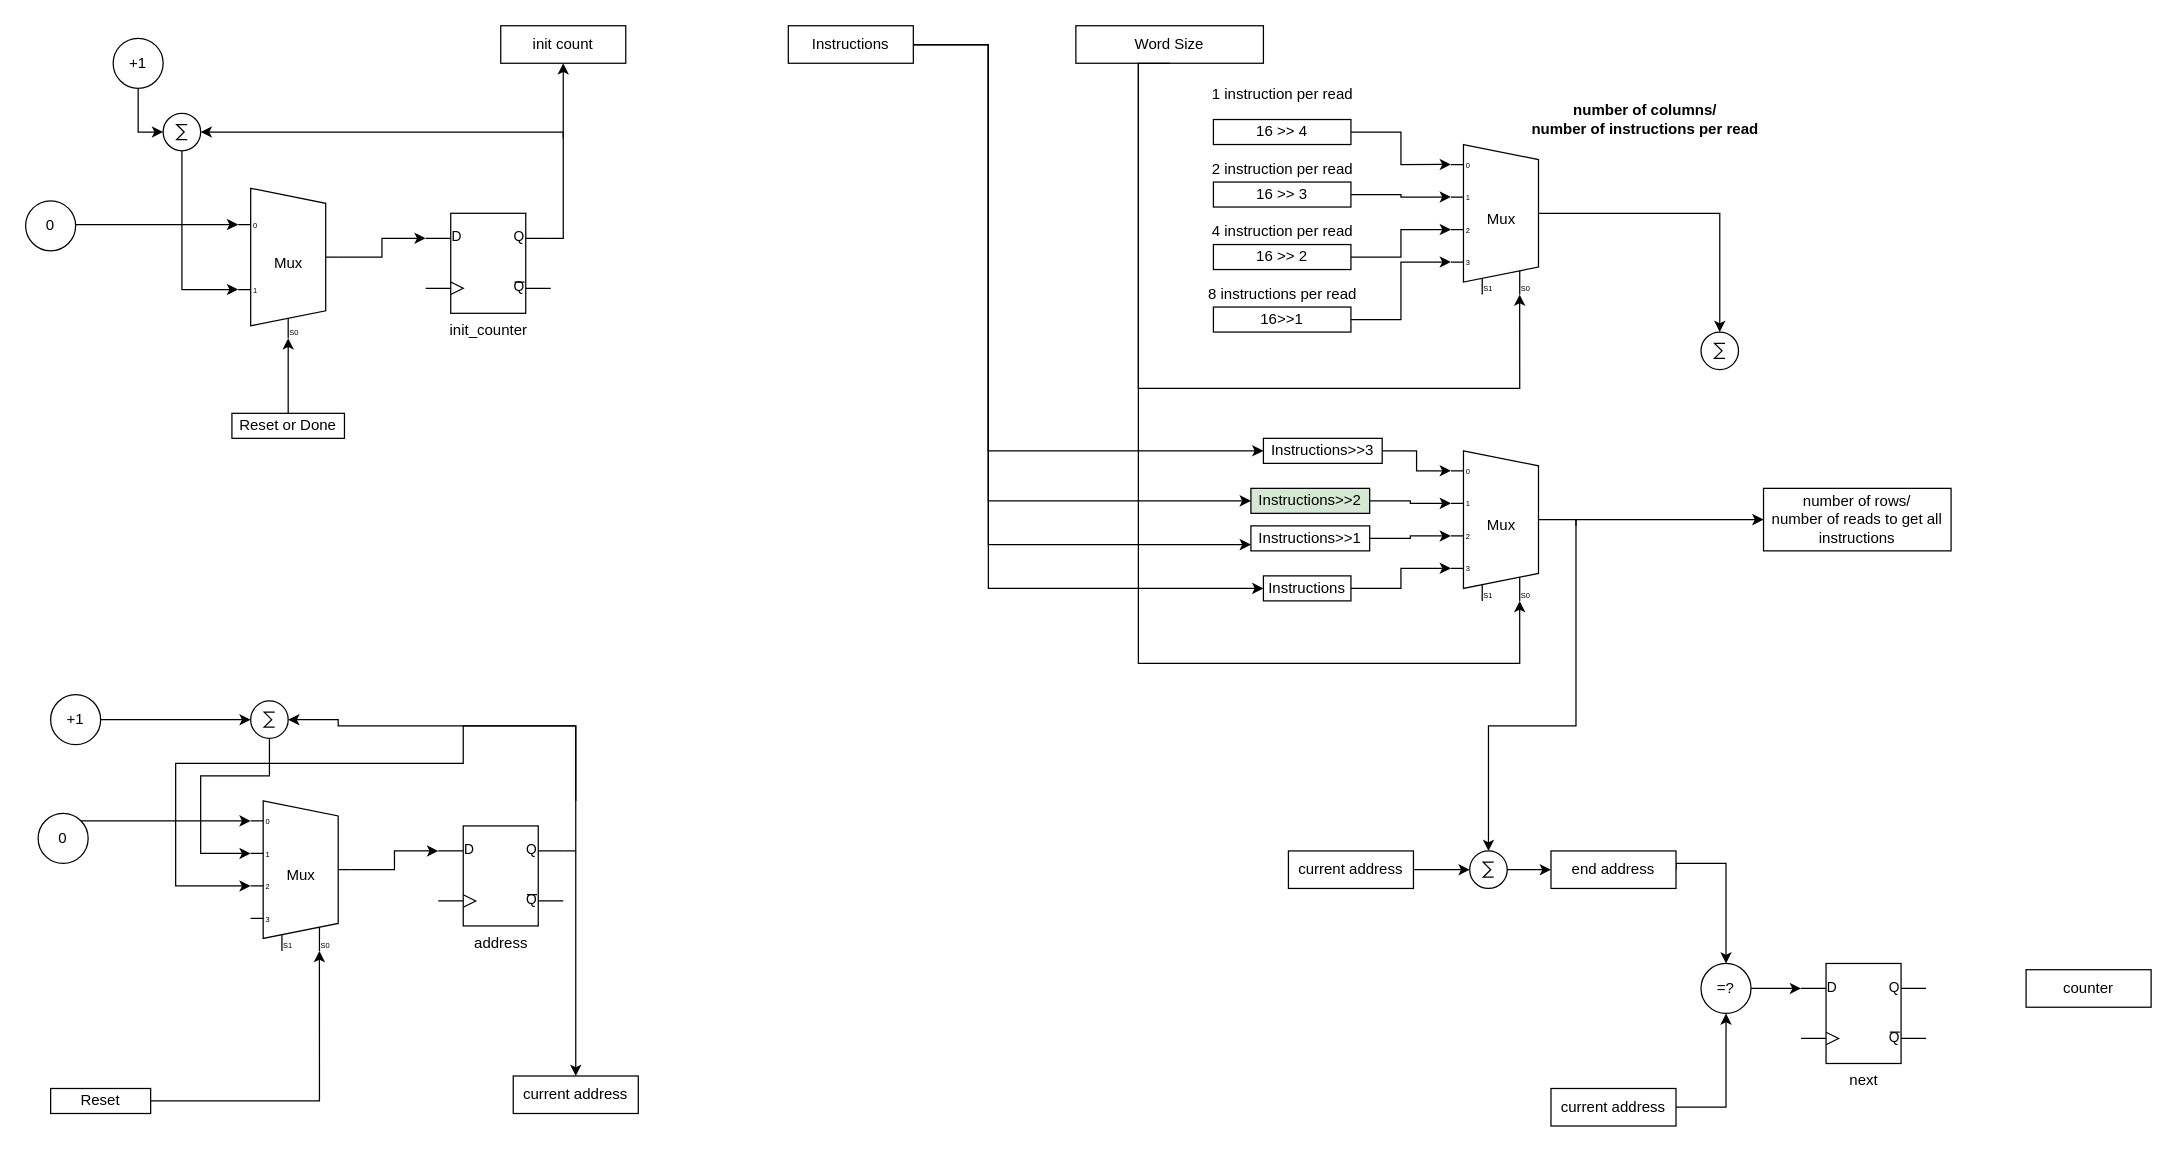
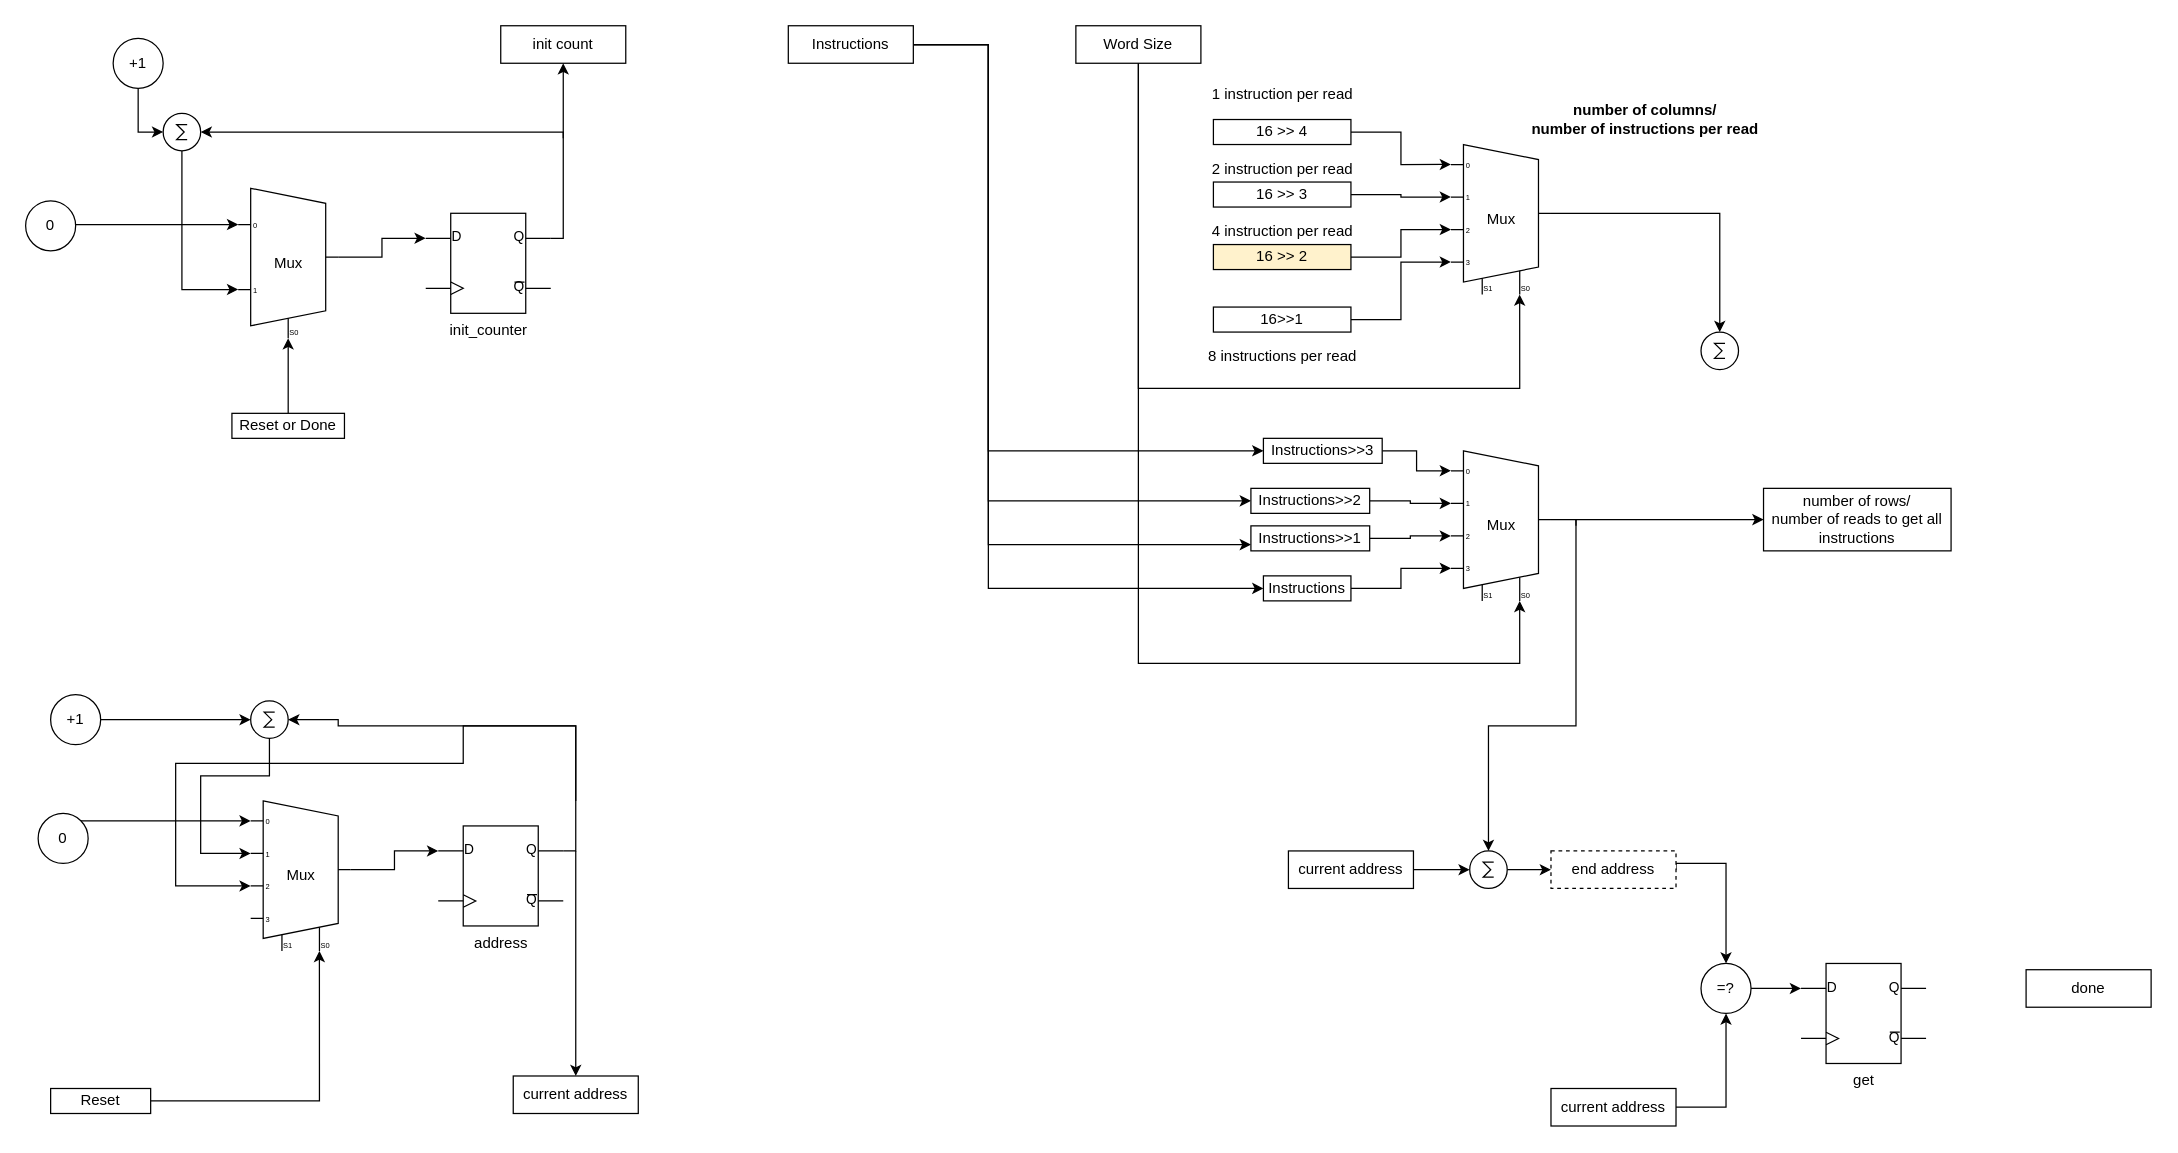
(1169, 44) -> (1138, 44)
(1282, 257) -> (1282, 257)
(1282, 294) -> (1282, 357)
(1310, 501) -> (1310, 501)
(1613, 869) -> (1613, 869)
(1831, 987) -> (1831, 987)
(2088, 988) -> (2088, 988)
